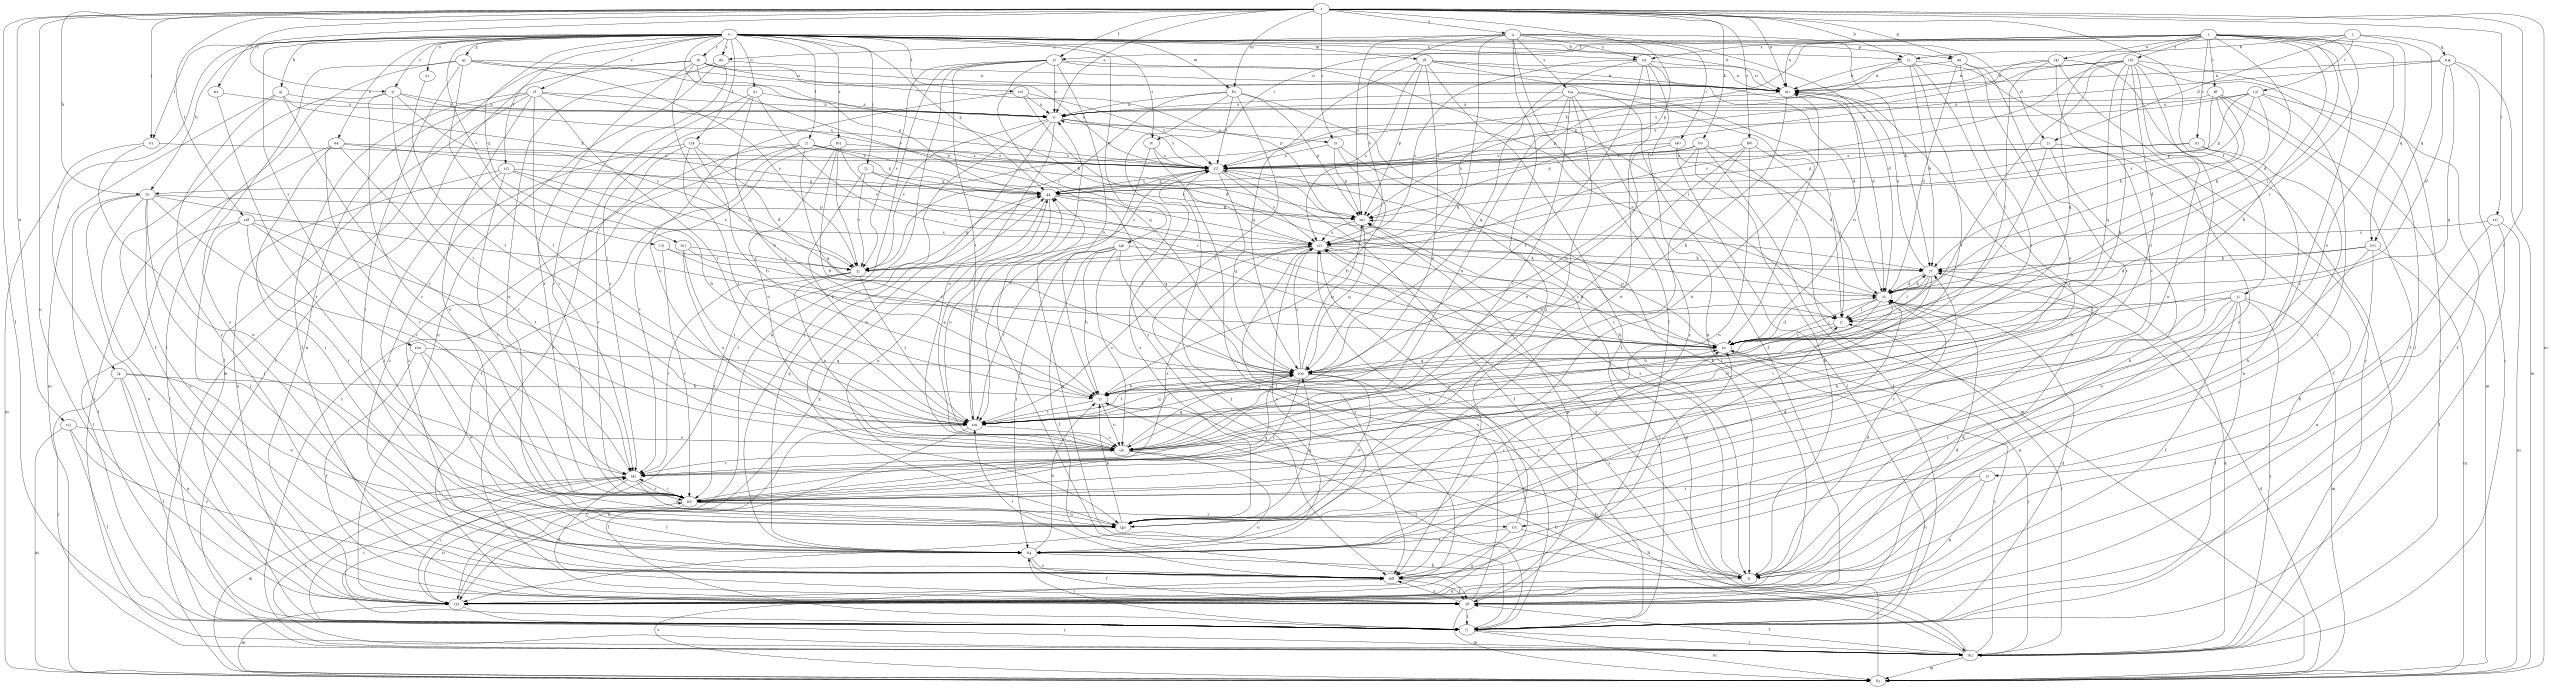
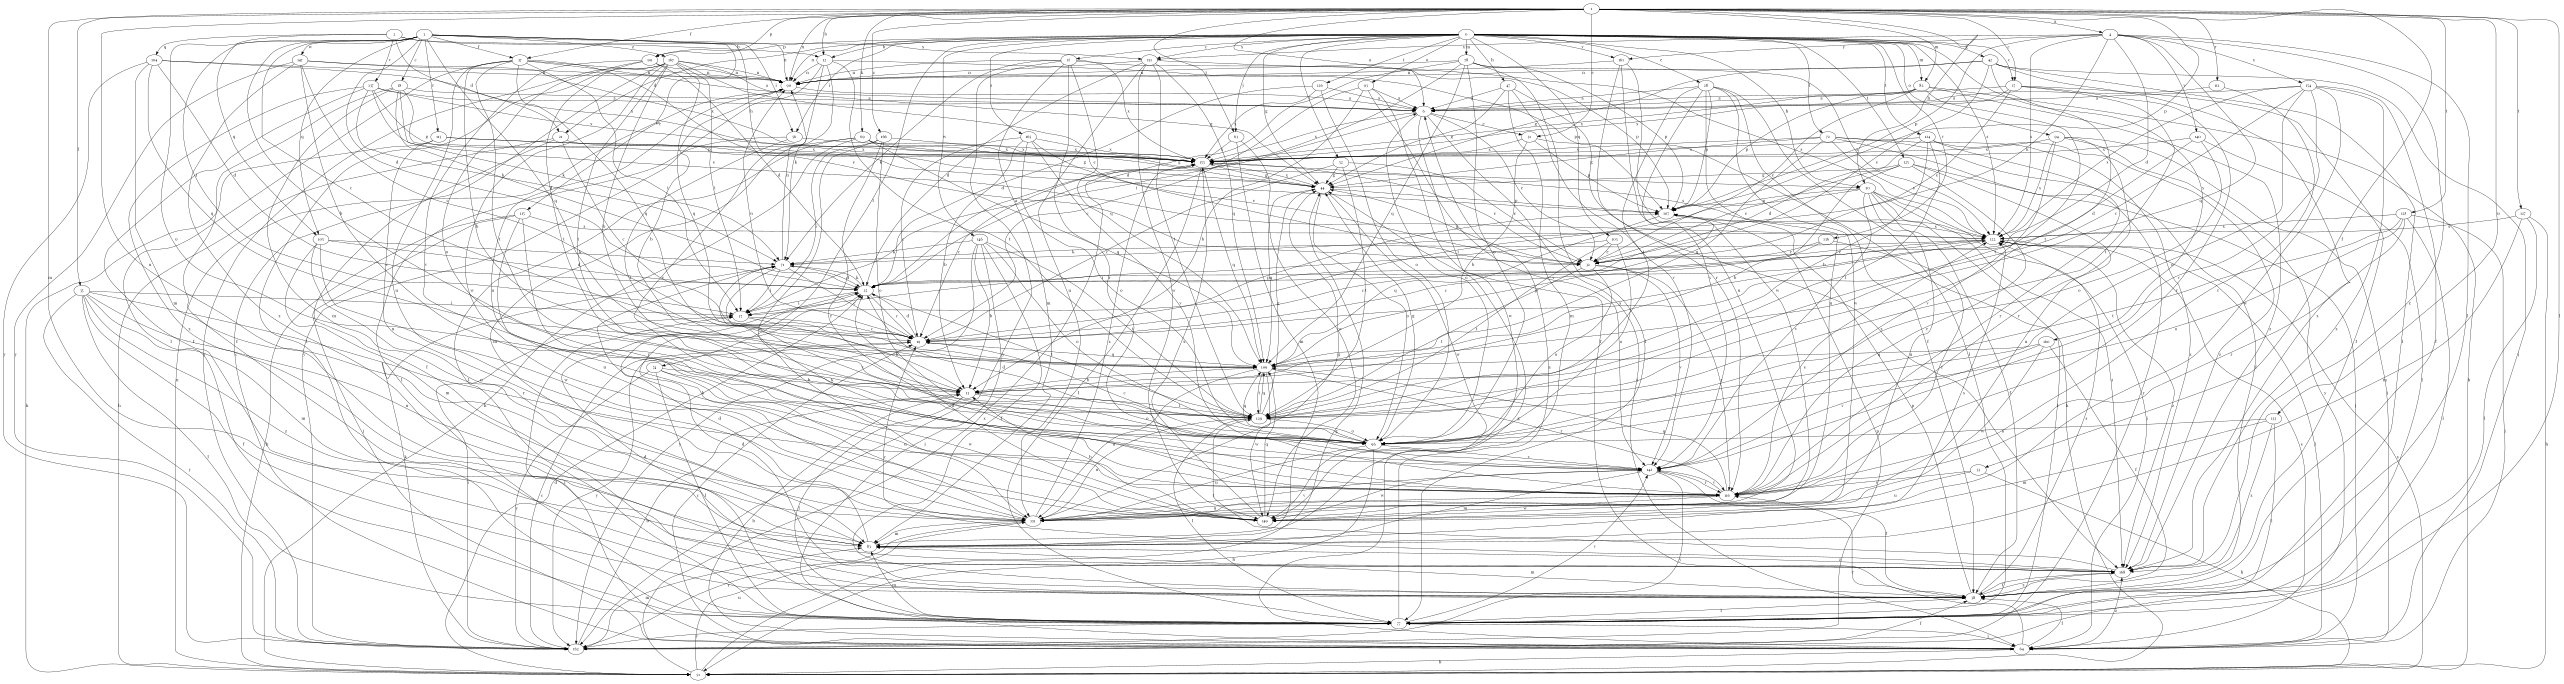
(427, 76) -> none
(1100, 513) -> (1005, 433)
